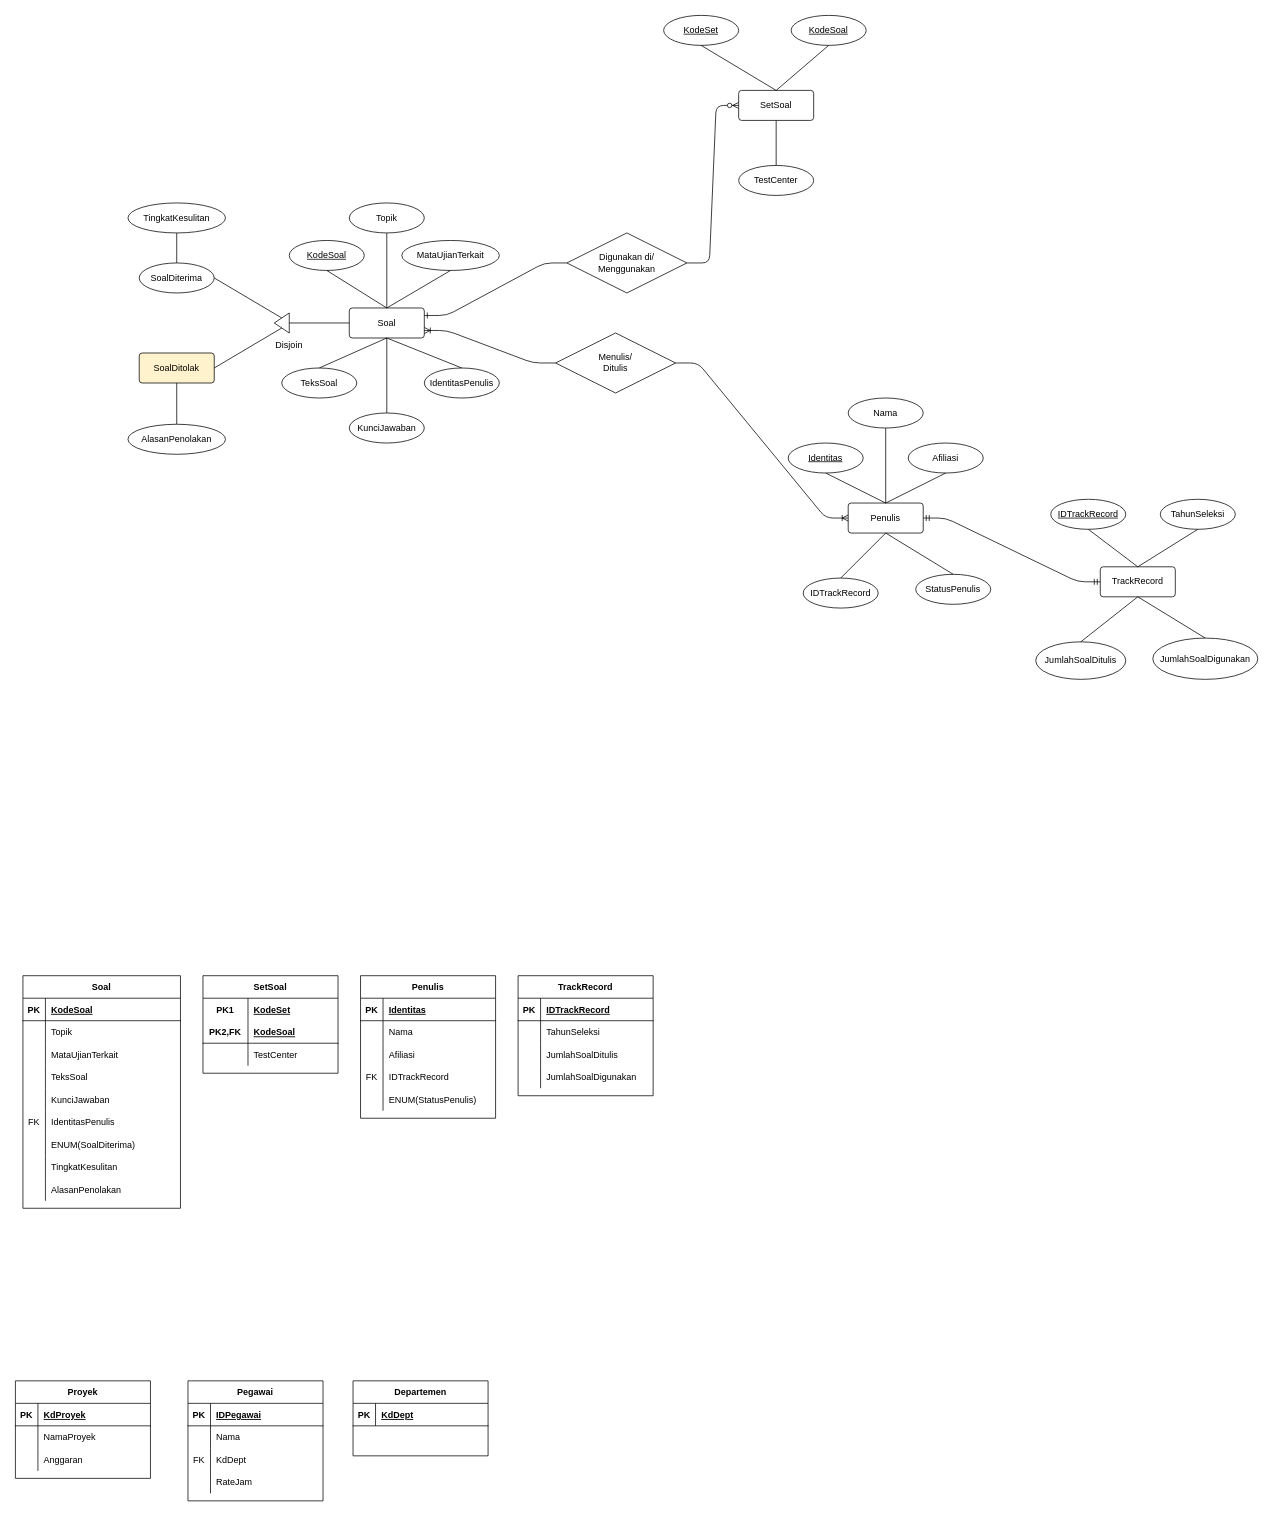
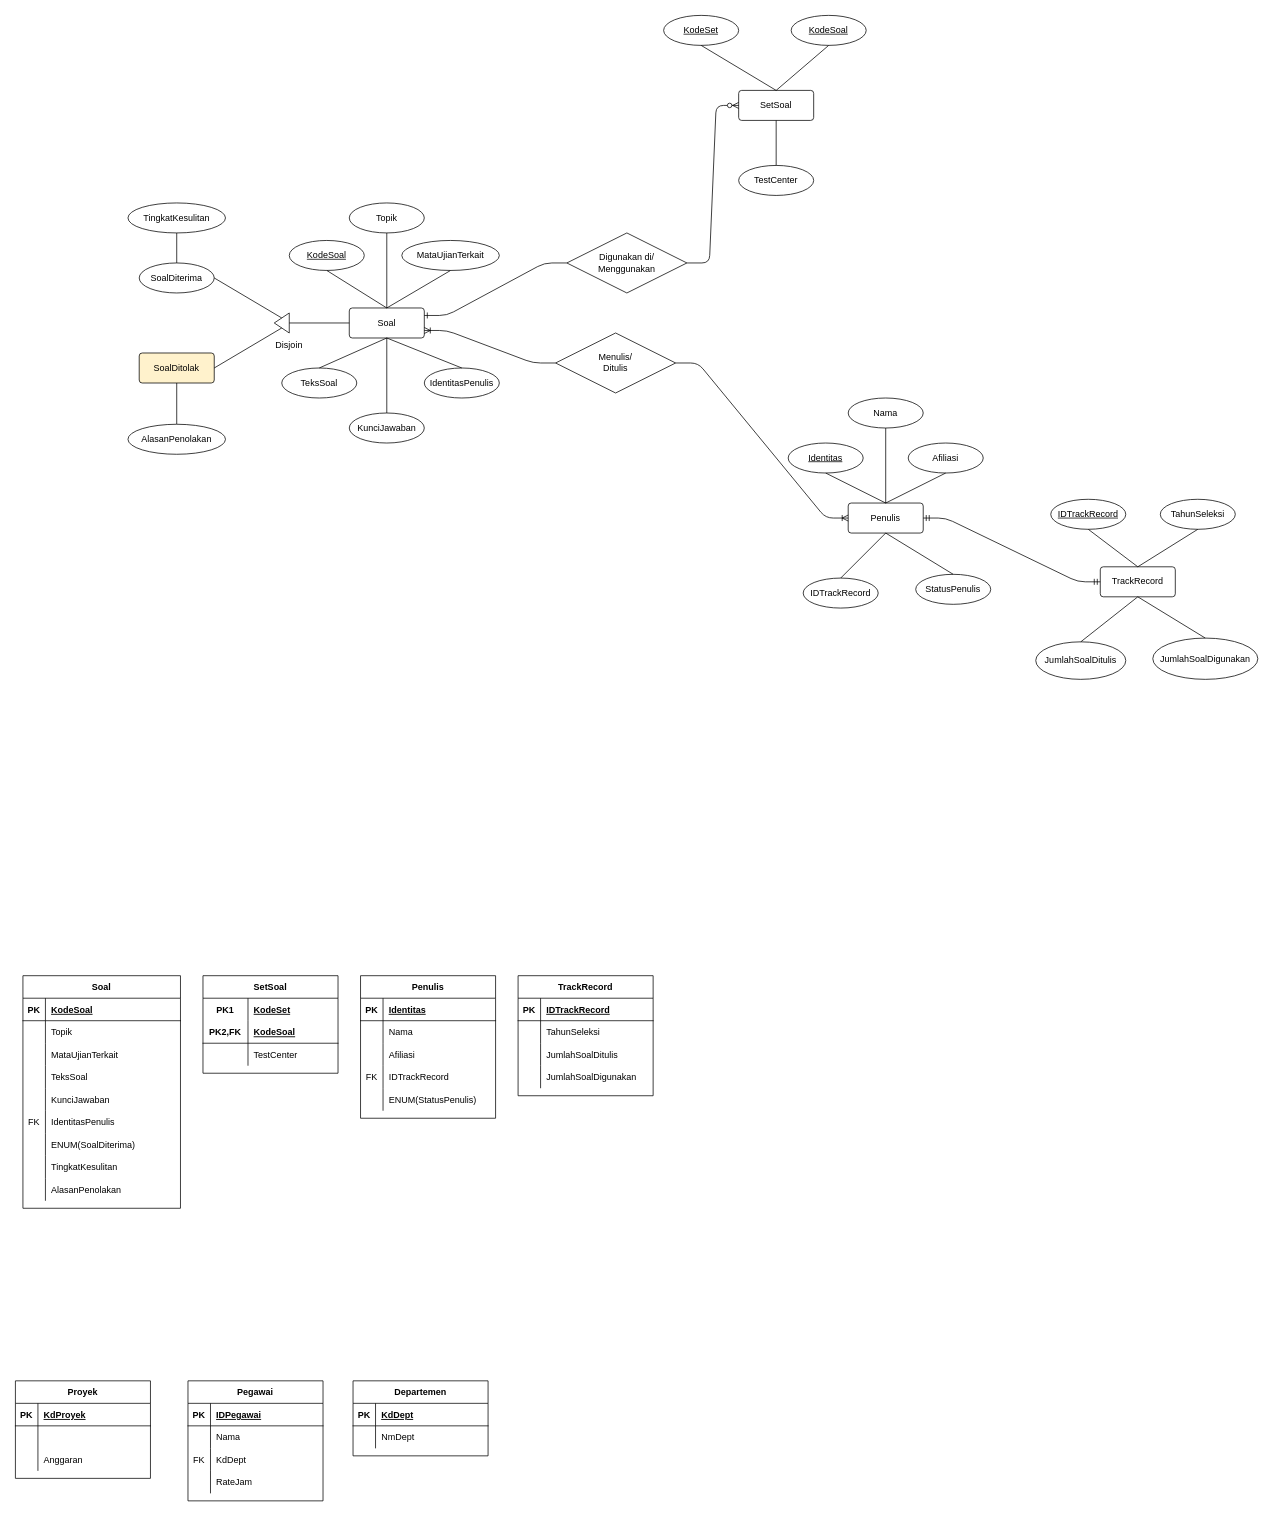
(94, 1437) -> none
none -> (432, 1437)
